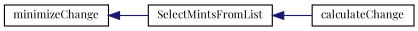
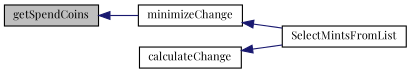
none -> (51, 15)
(298, 15) -> (267, 47)
